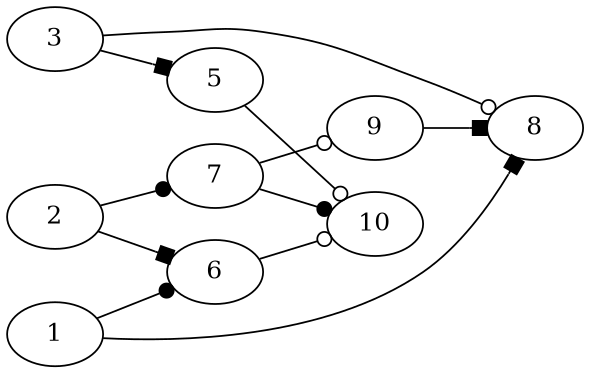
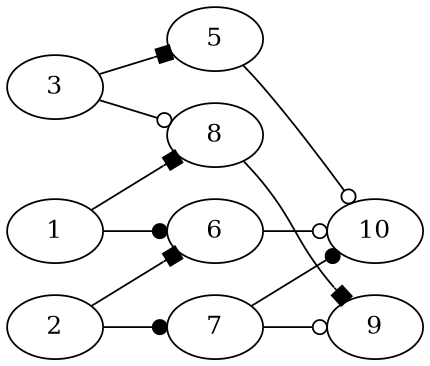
(446, 128) -> (289, 220)
